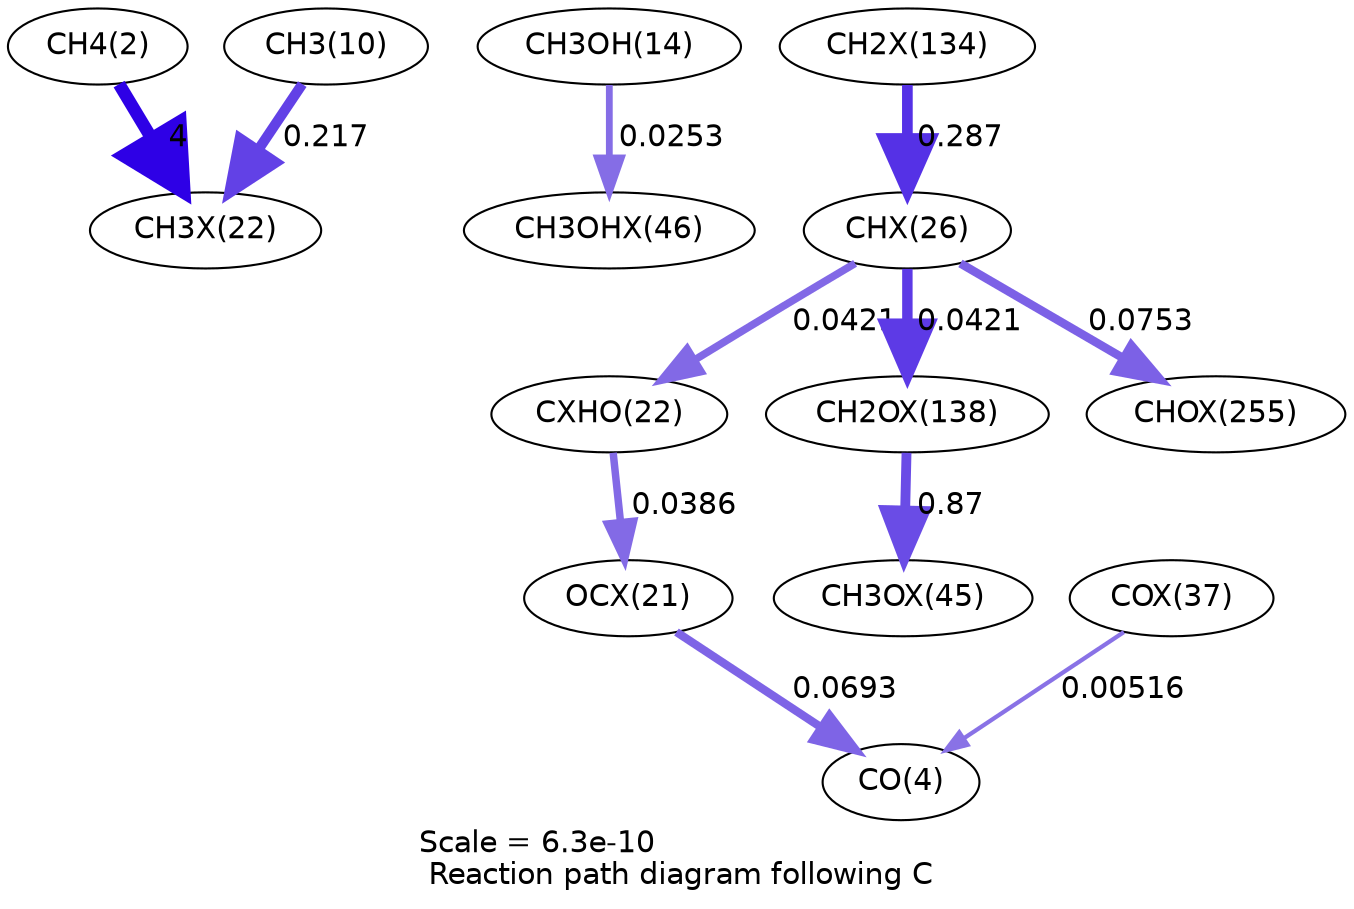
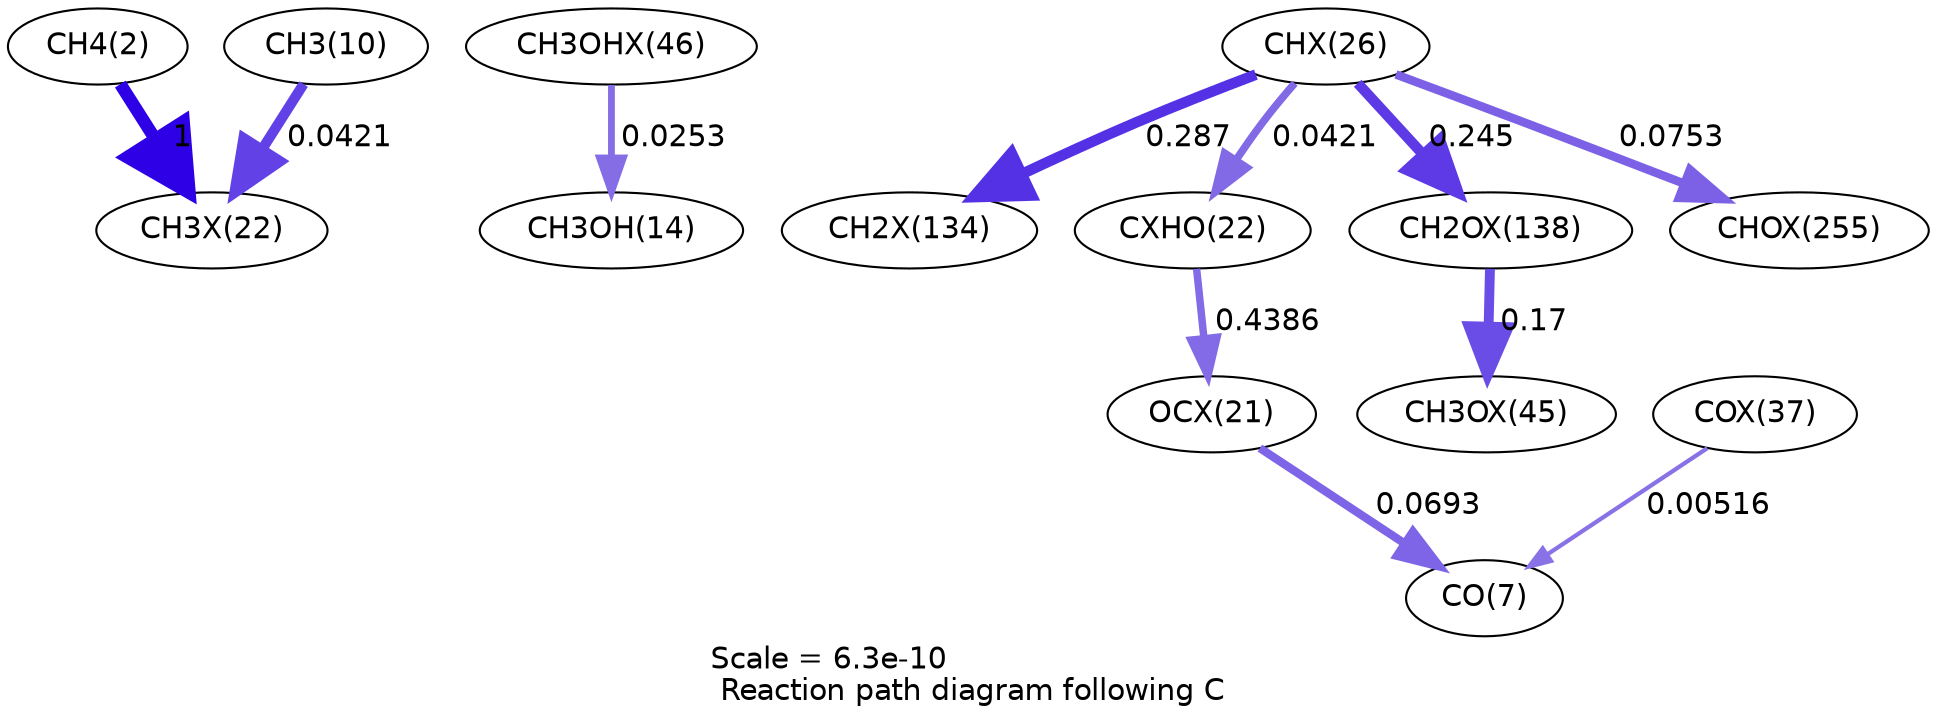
(907, 112) -> (1138, 122)
(609, 121) -> (611, 121)
(174, 138) -> (178, 138)
(322, 138) -> (336, 138)
(966, 322) -> (1468, 138)
(680, 506) -> (1264, 322)
(946, 506) -> (1530, 322)
(901, 782) -> (1484, 598)
